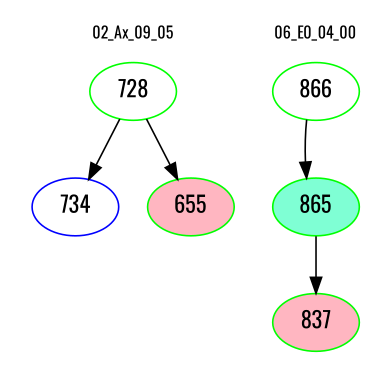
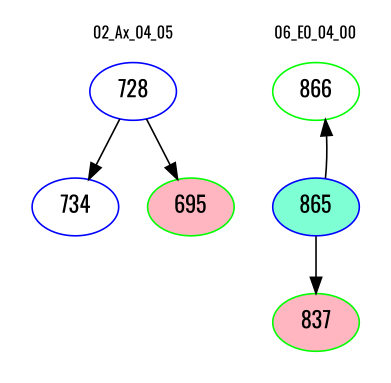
(133, 34) -> (133, 34)
(133, 91) -> (133, 91)
(305, 141) -> (327, 157)
(191, 207) -> (191, 207)
(316, 207) -> (316, 207)
